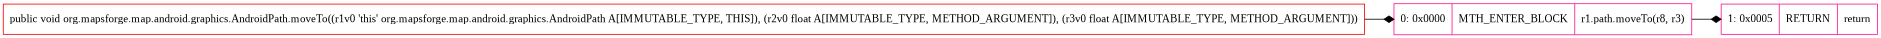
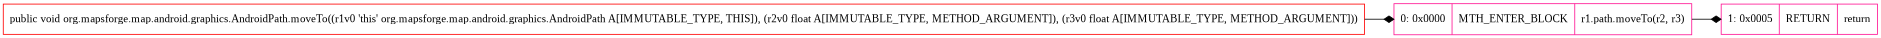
(1633, 19) -> (1633, 19)
